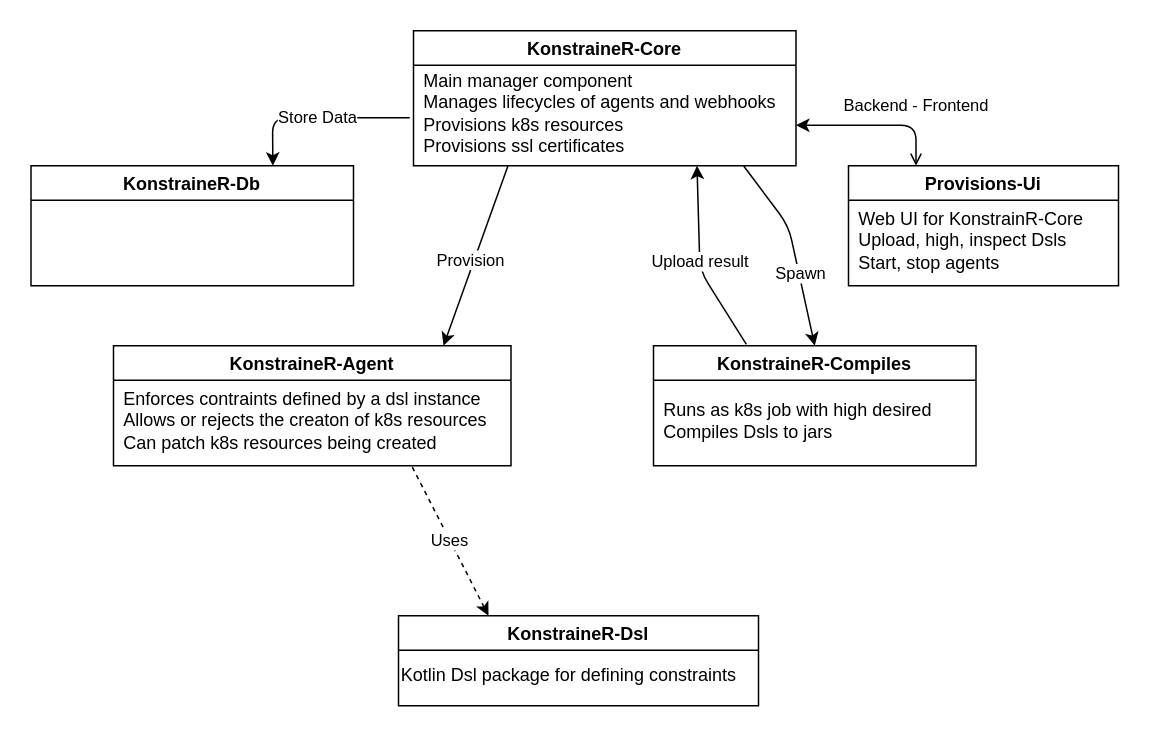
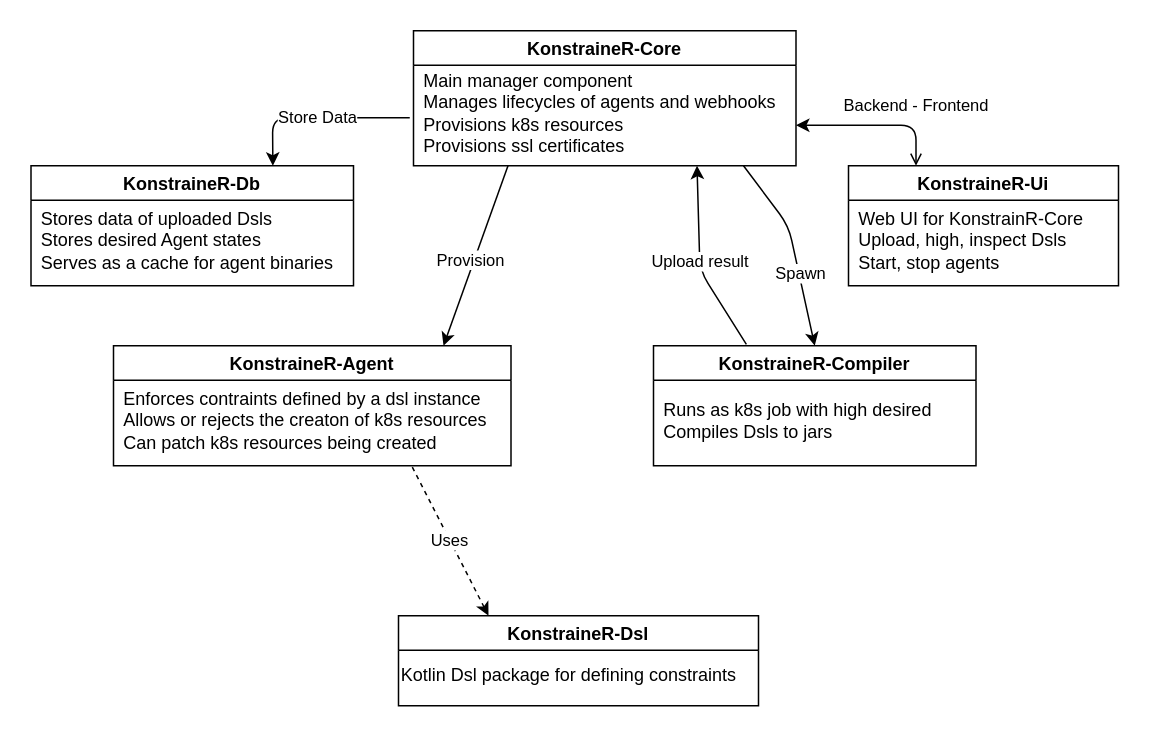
(983, 184) -> (983, 184)
none -> (196, 241)
(814, 364) -> (814, 364)
